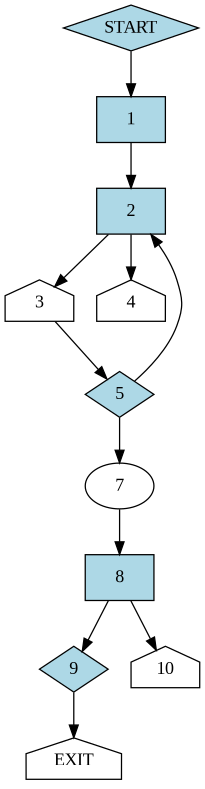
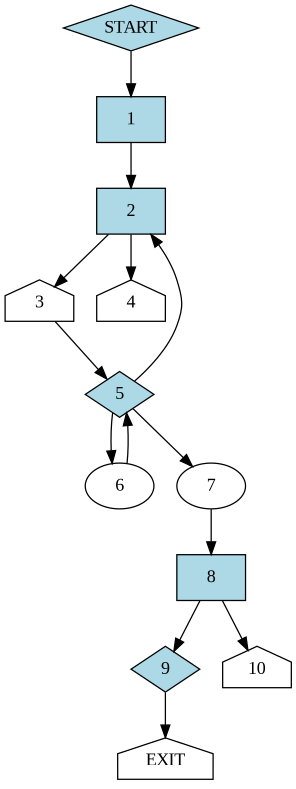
none -> (120, 486)
